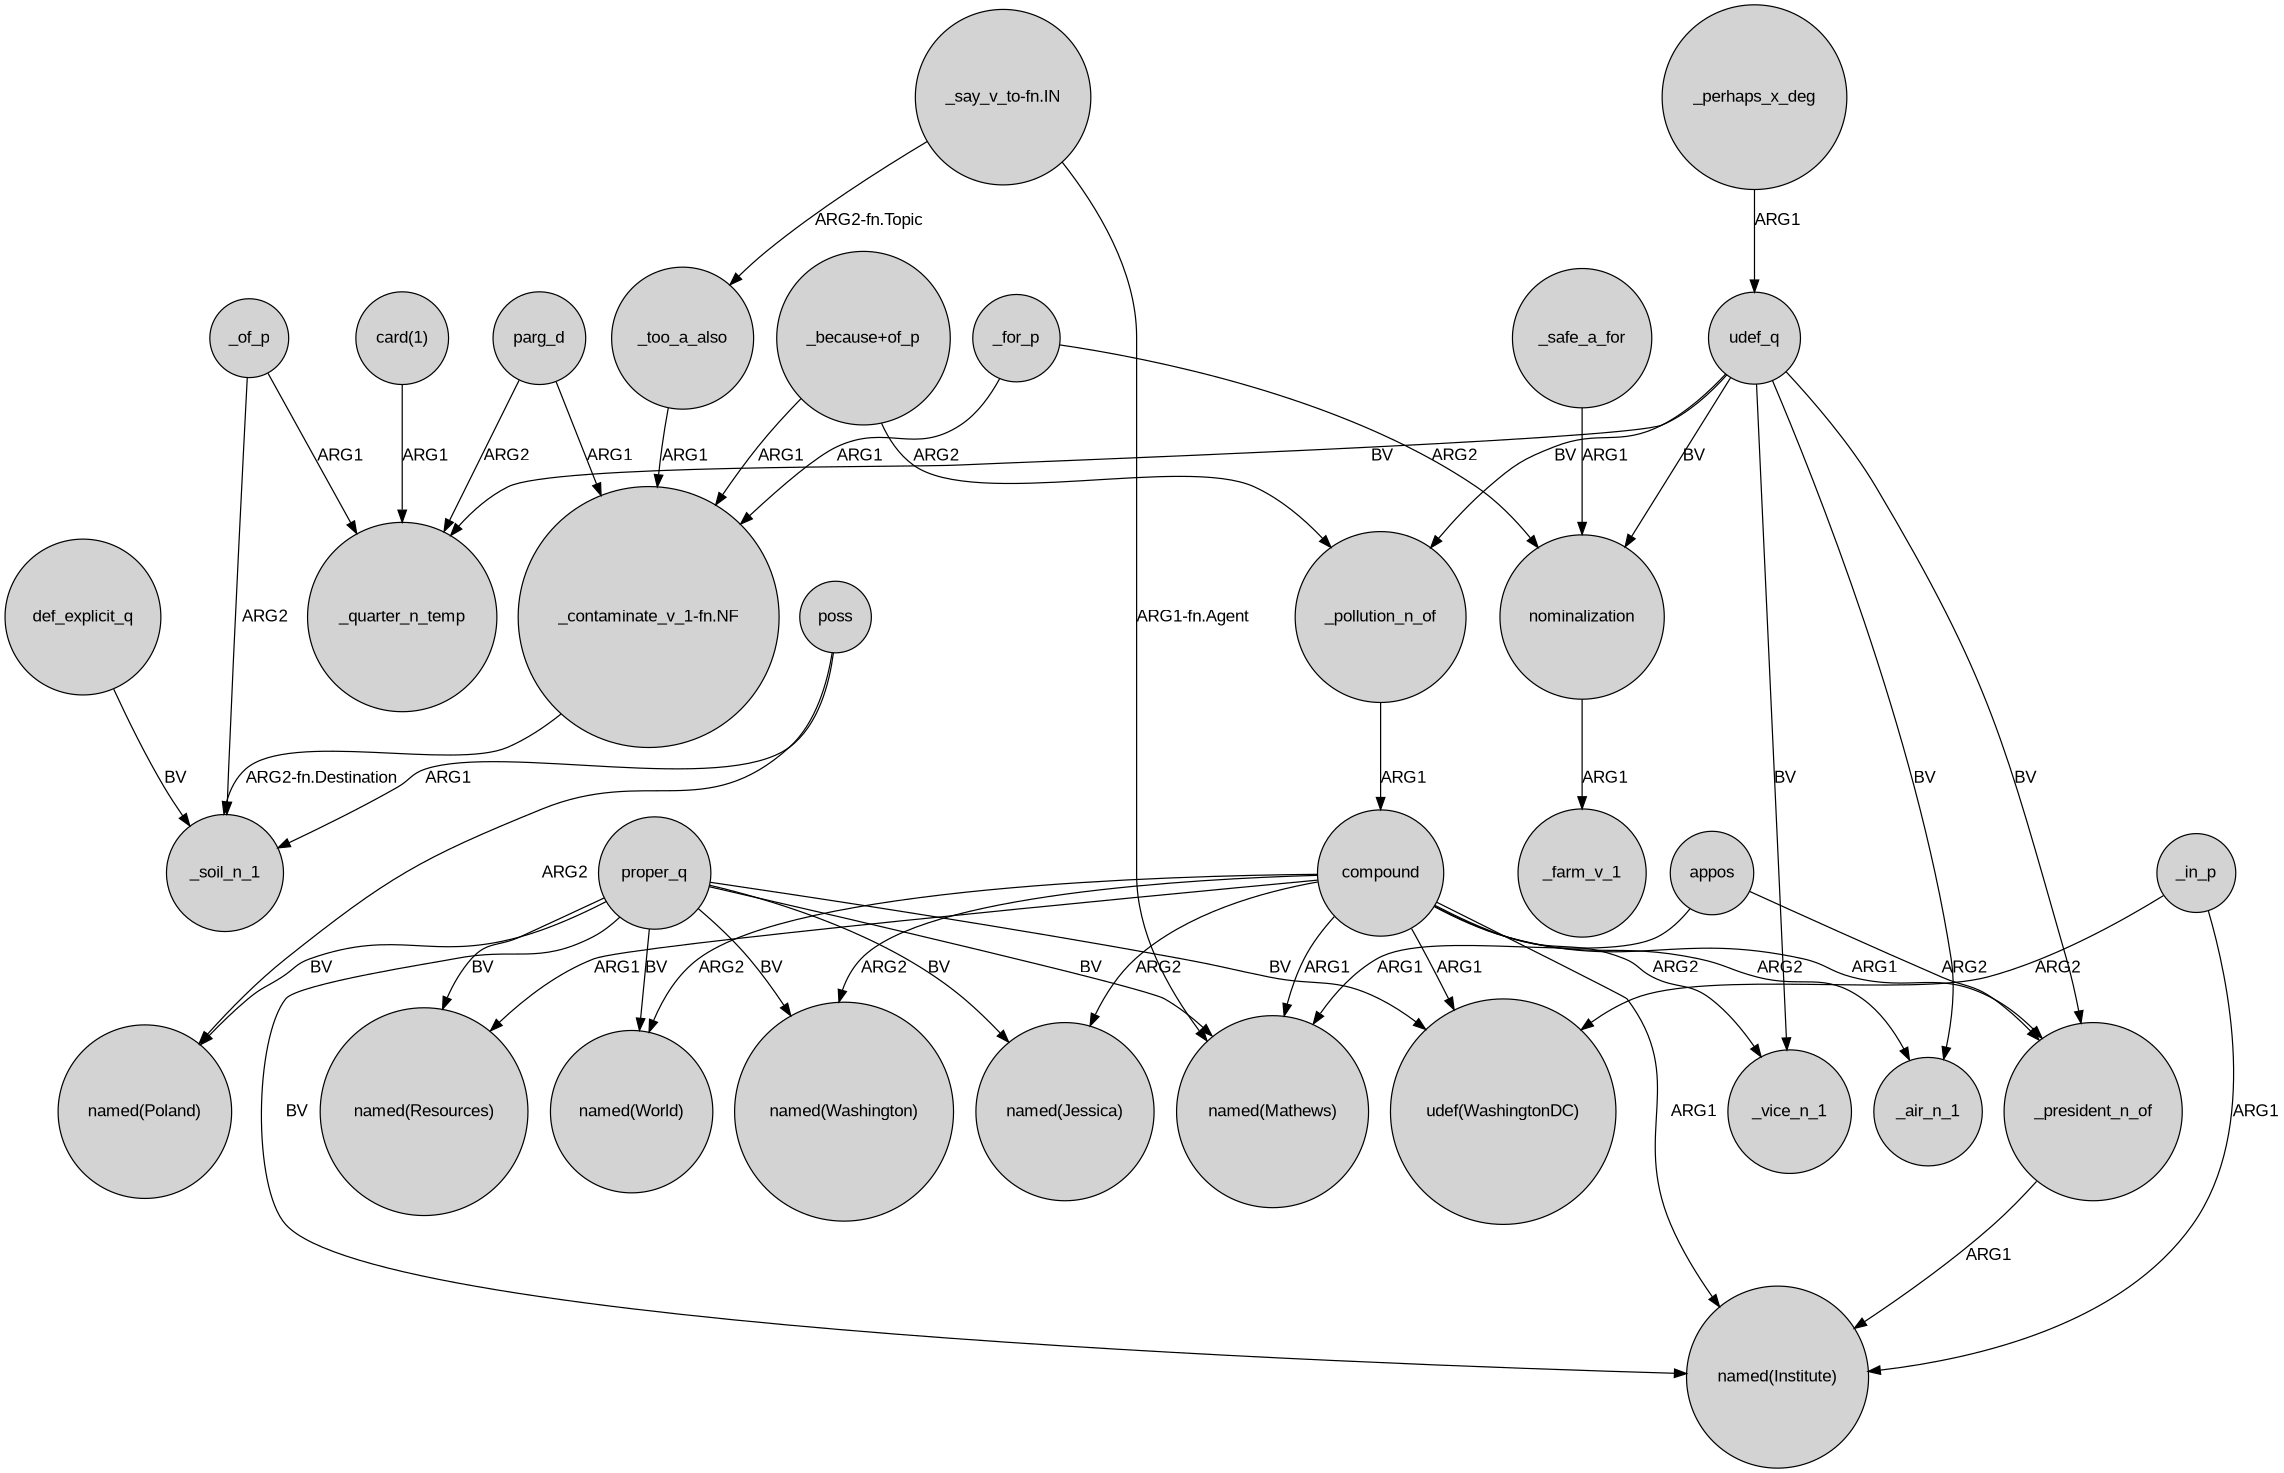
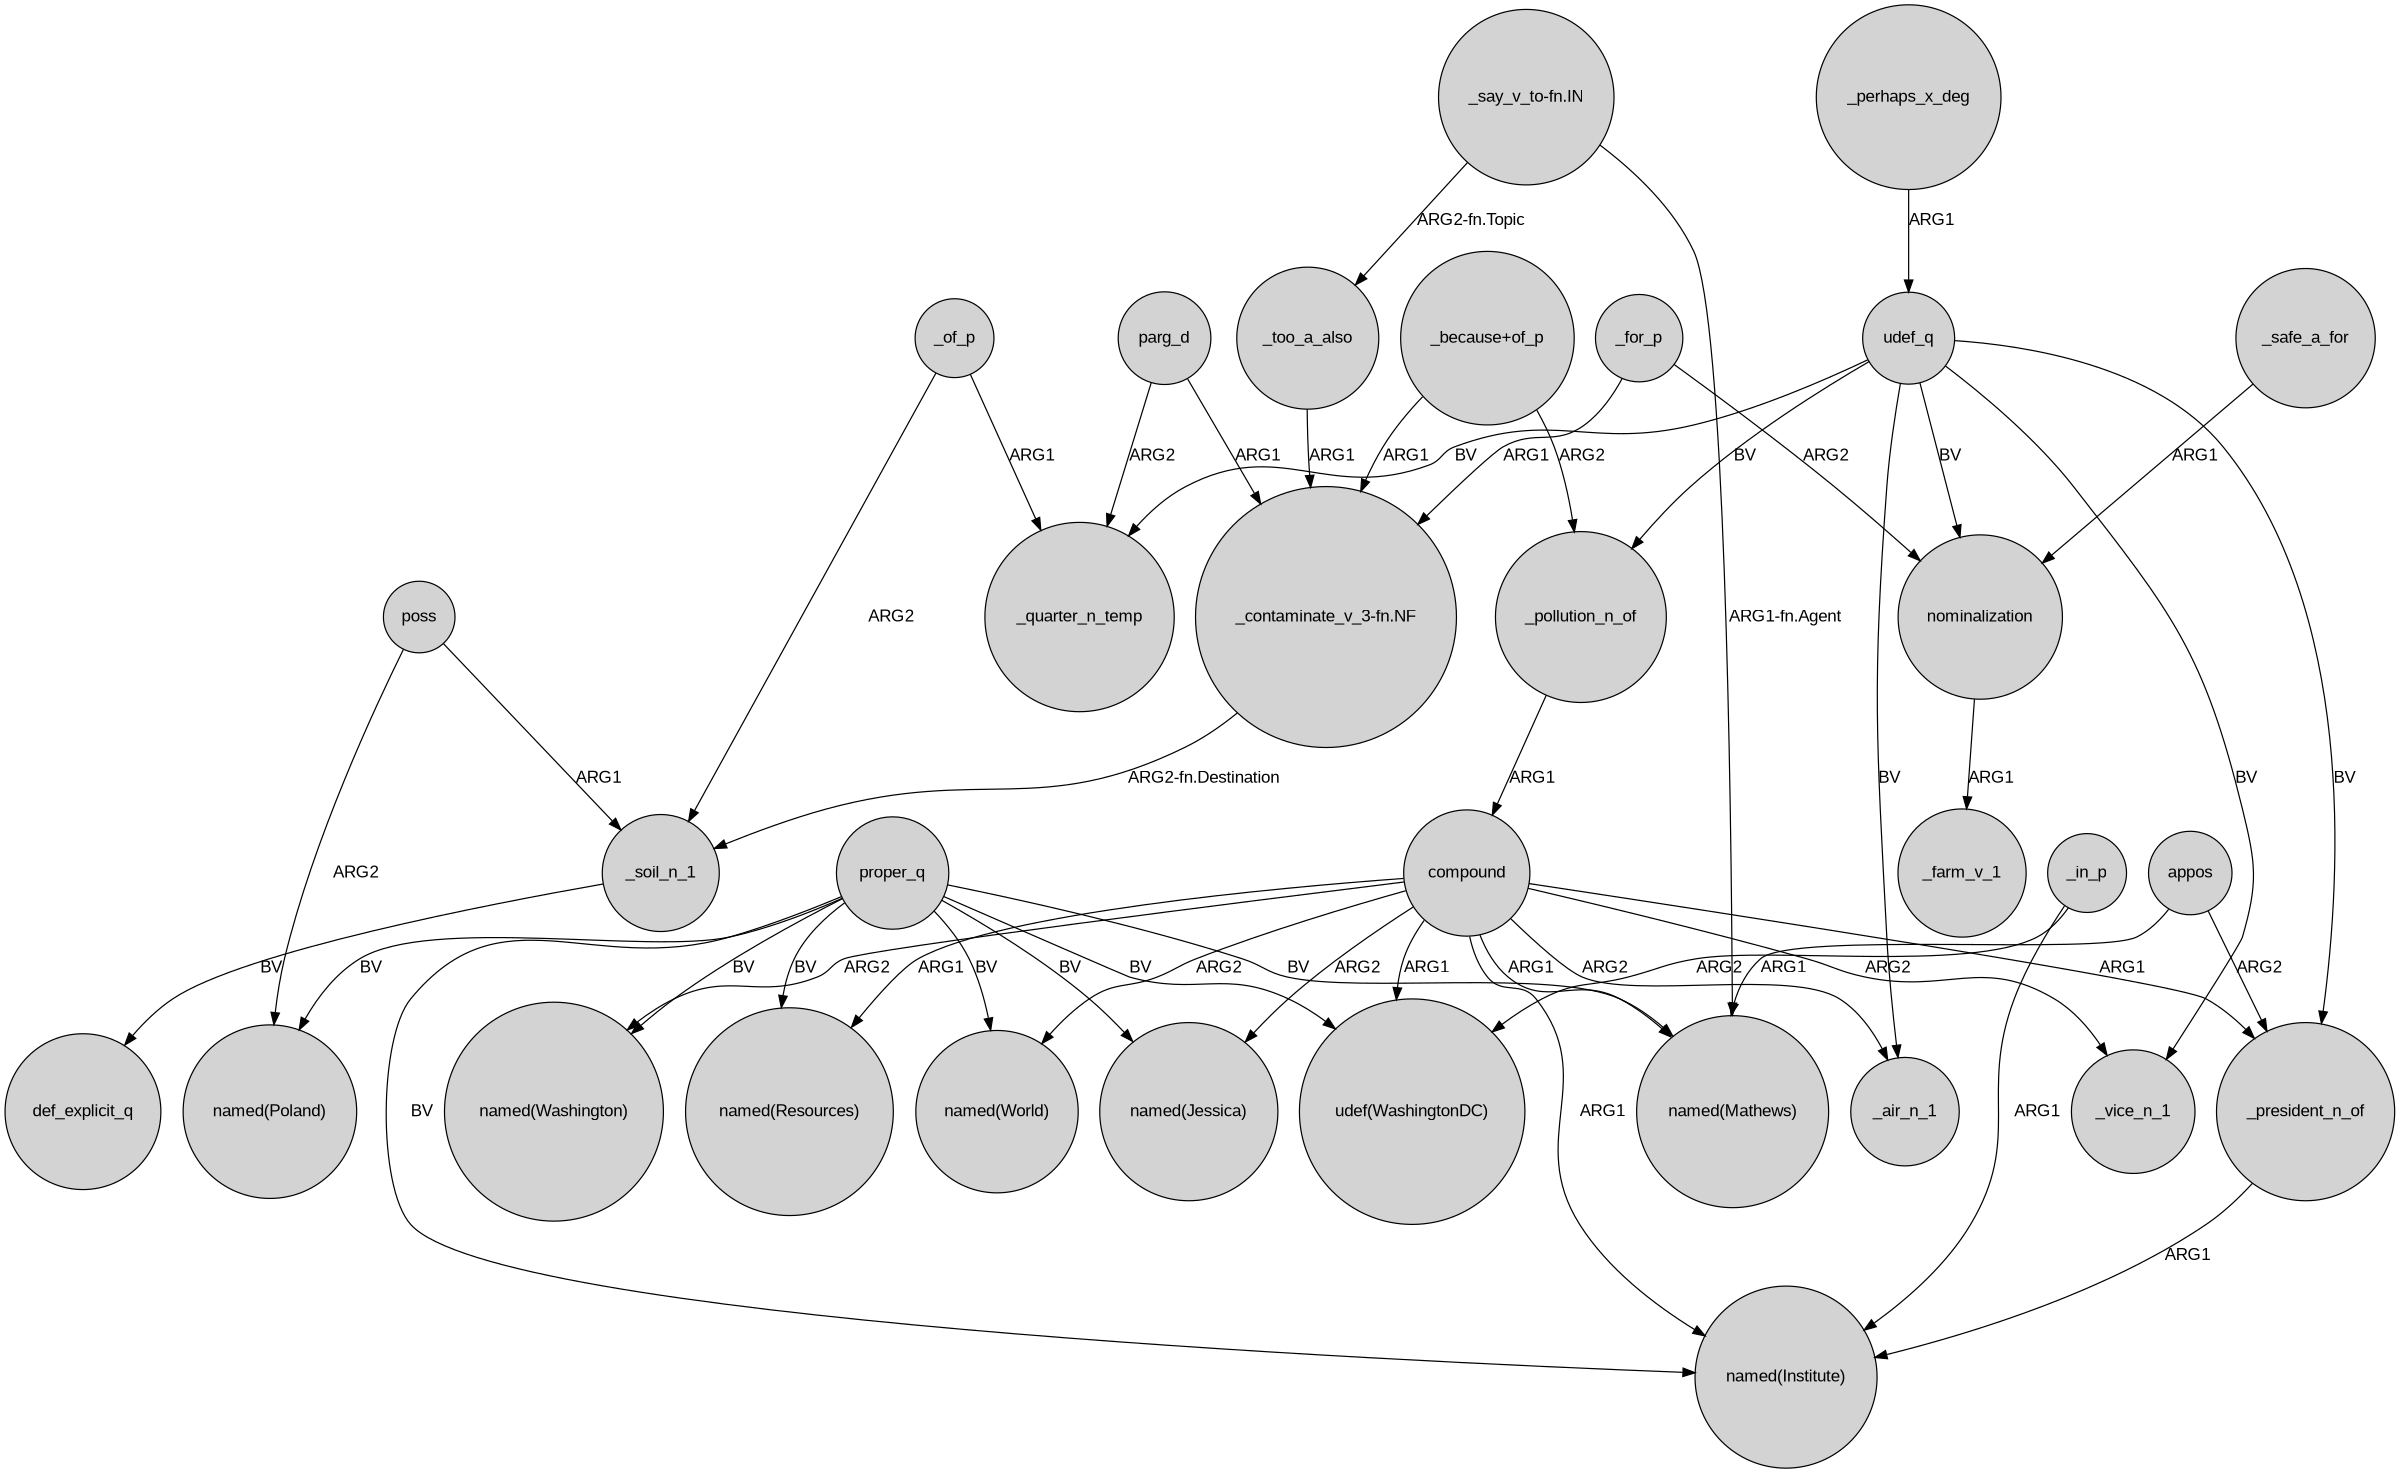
(402, 338) -> none
(649, 617) -> (1326, 617)
(146, 754) -> (358, 935)
